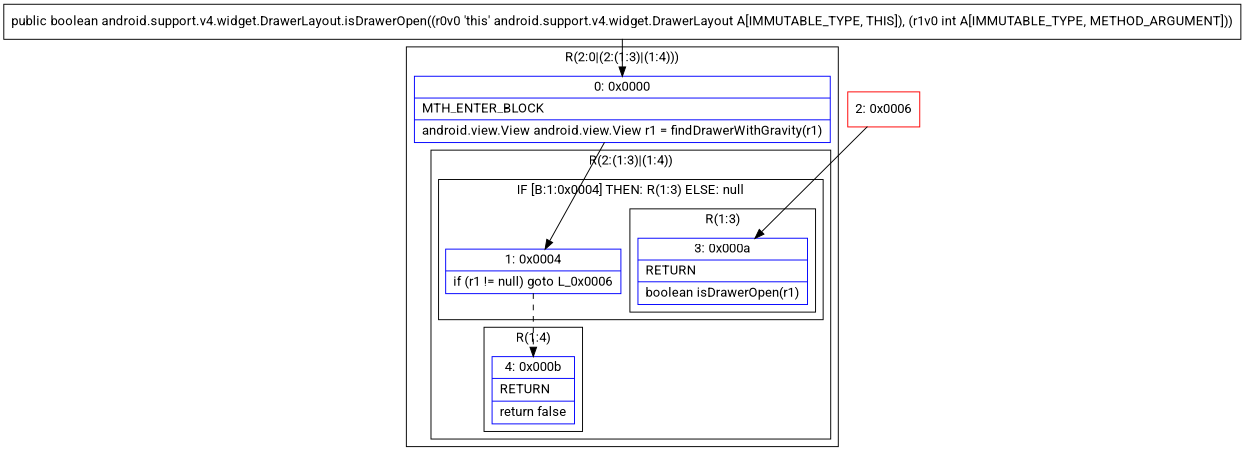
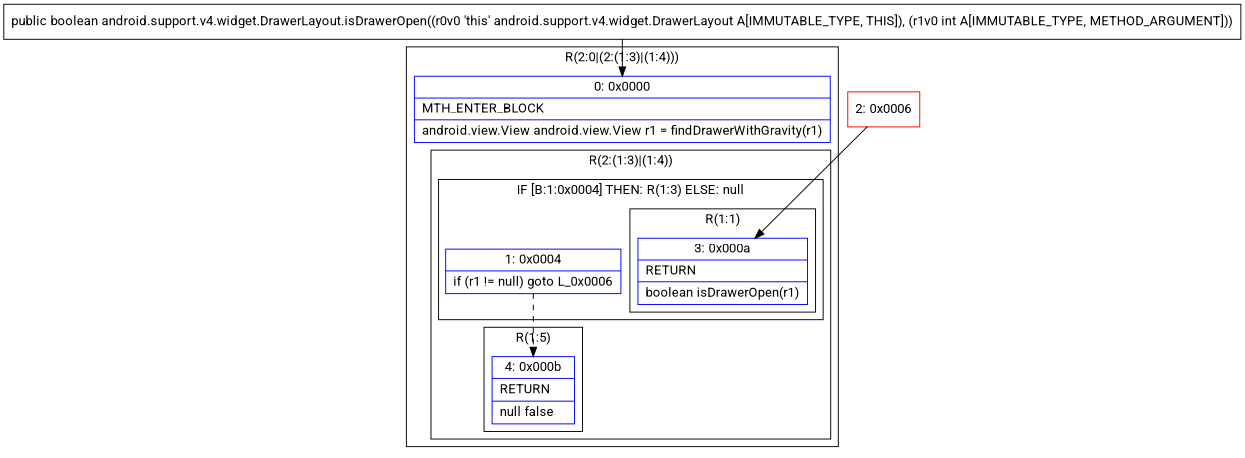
(577, 192) -> none
(723, 220) -> (723, 220)
(533, 338) -> (533, 338)
(533, 412) -> (527, 412)
